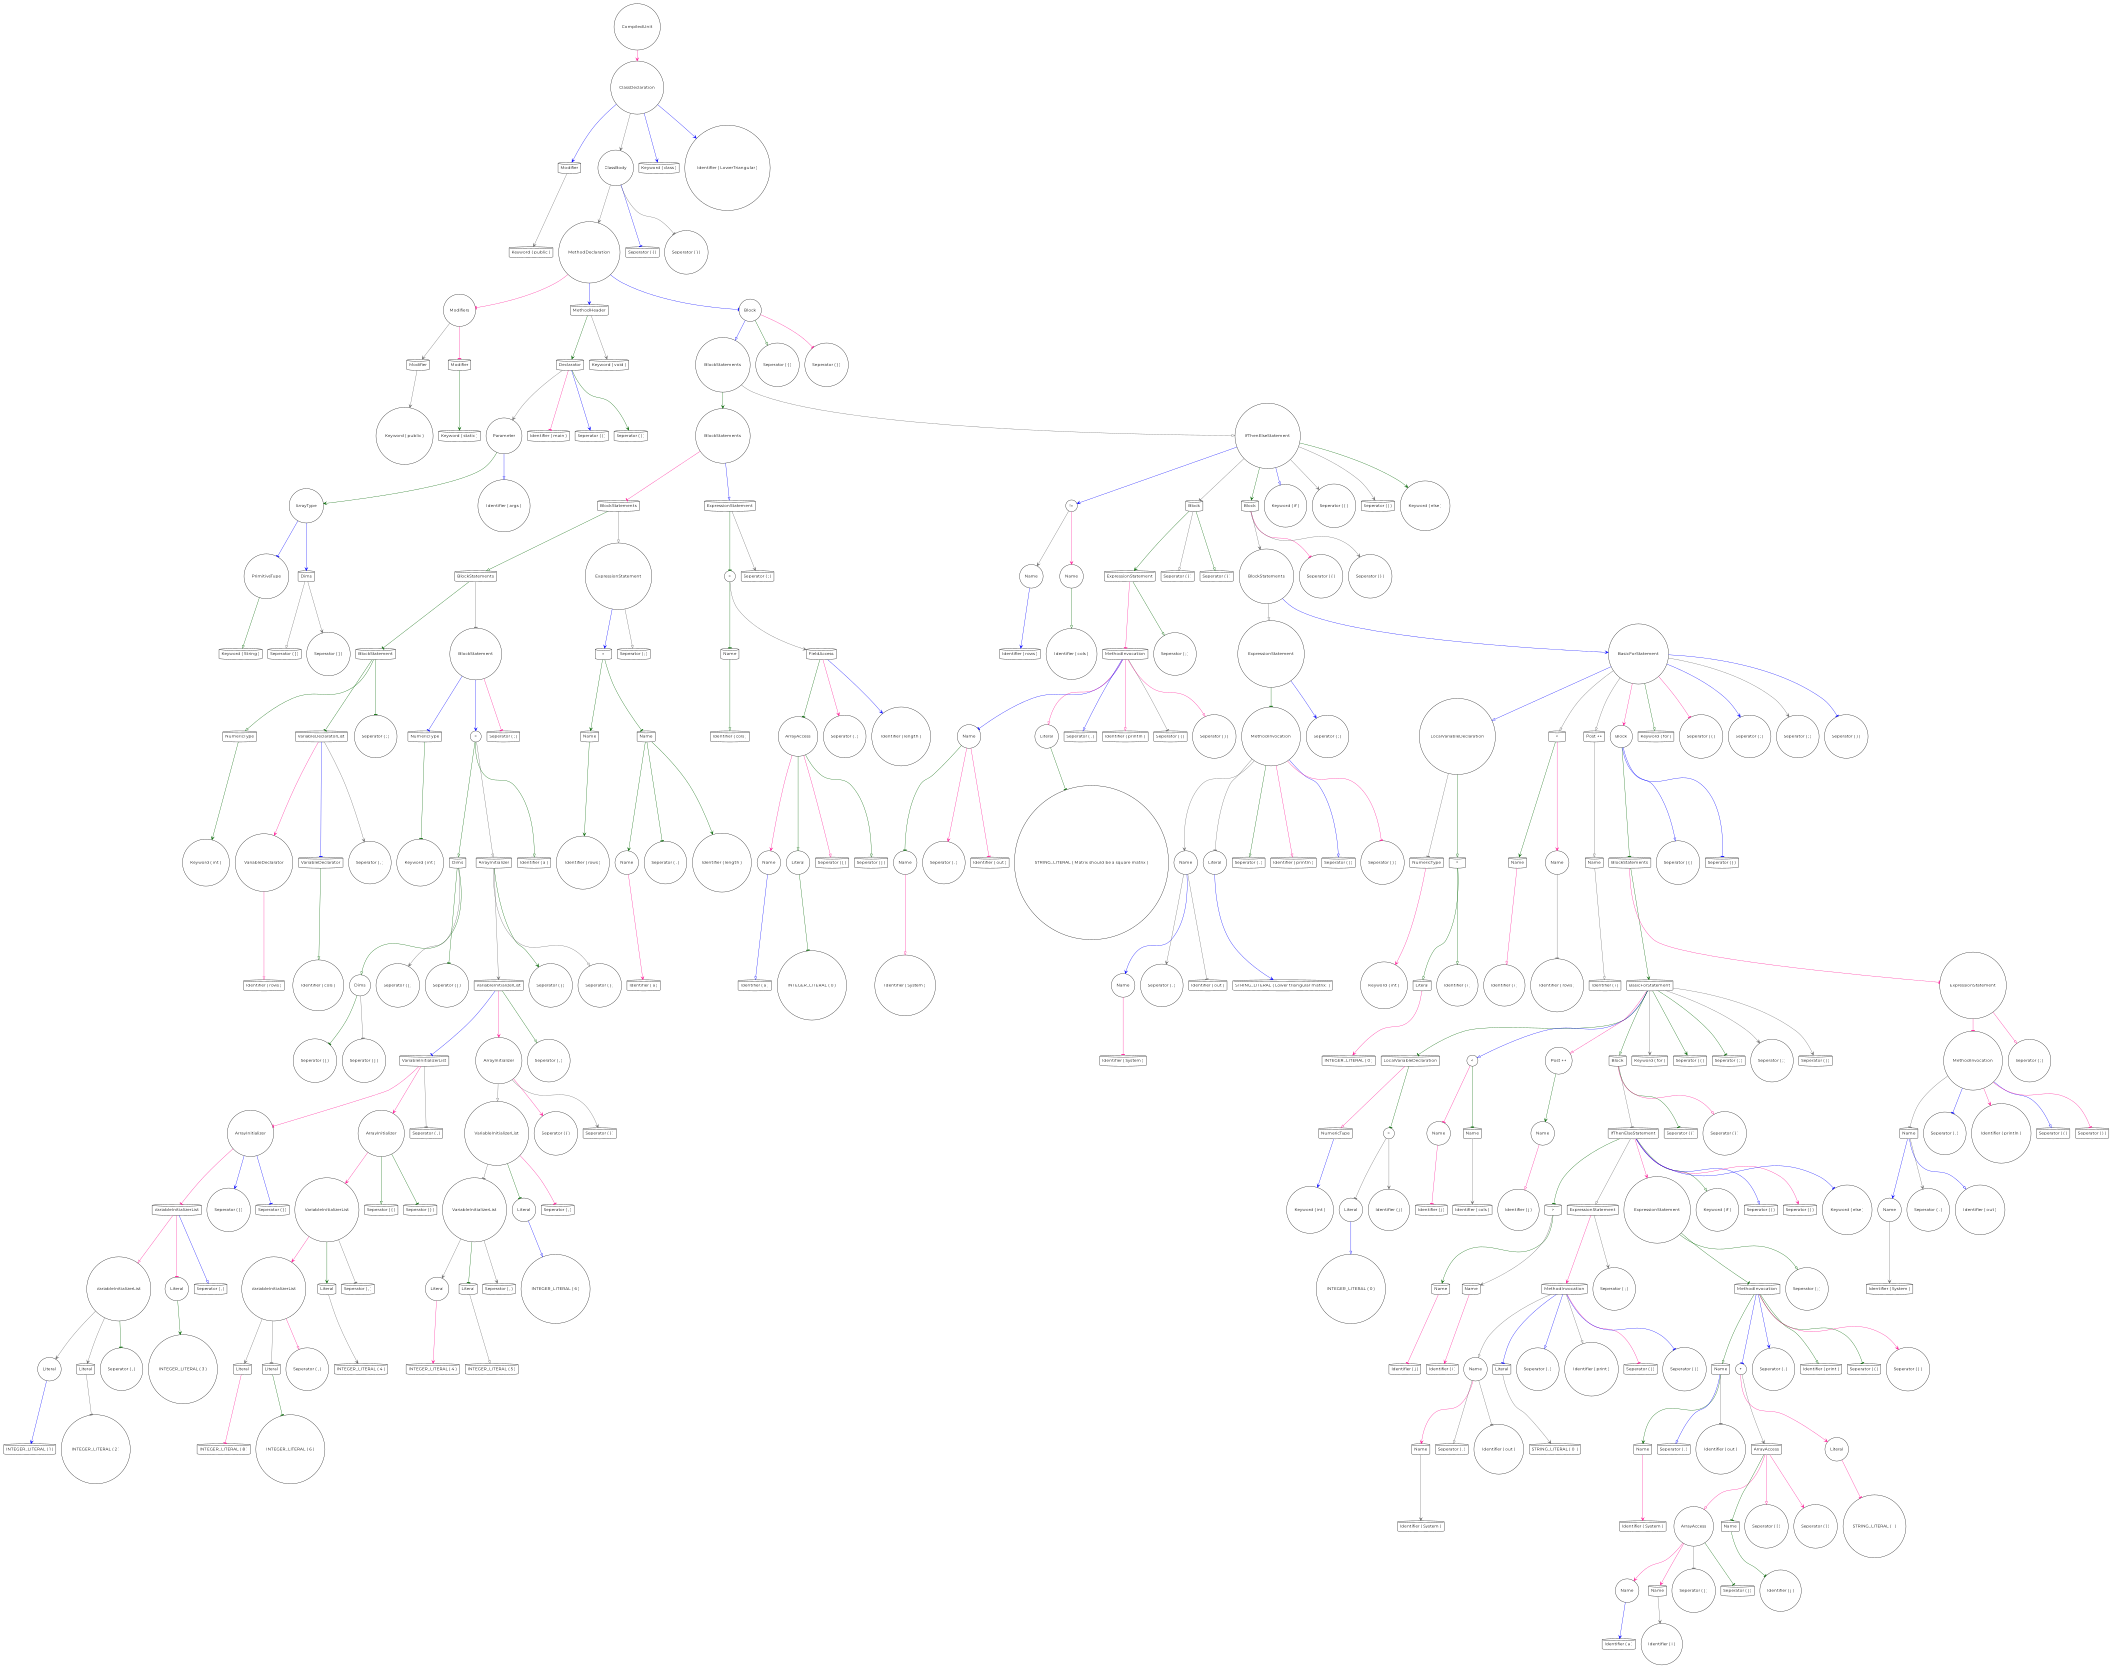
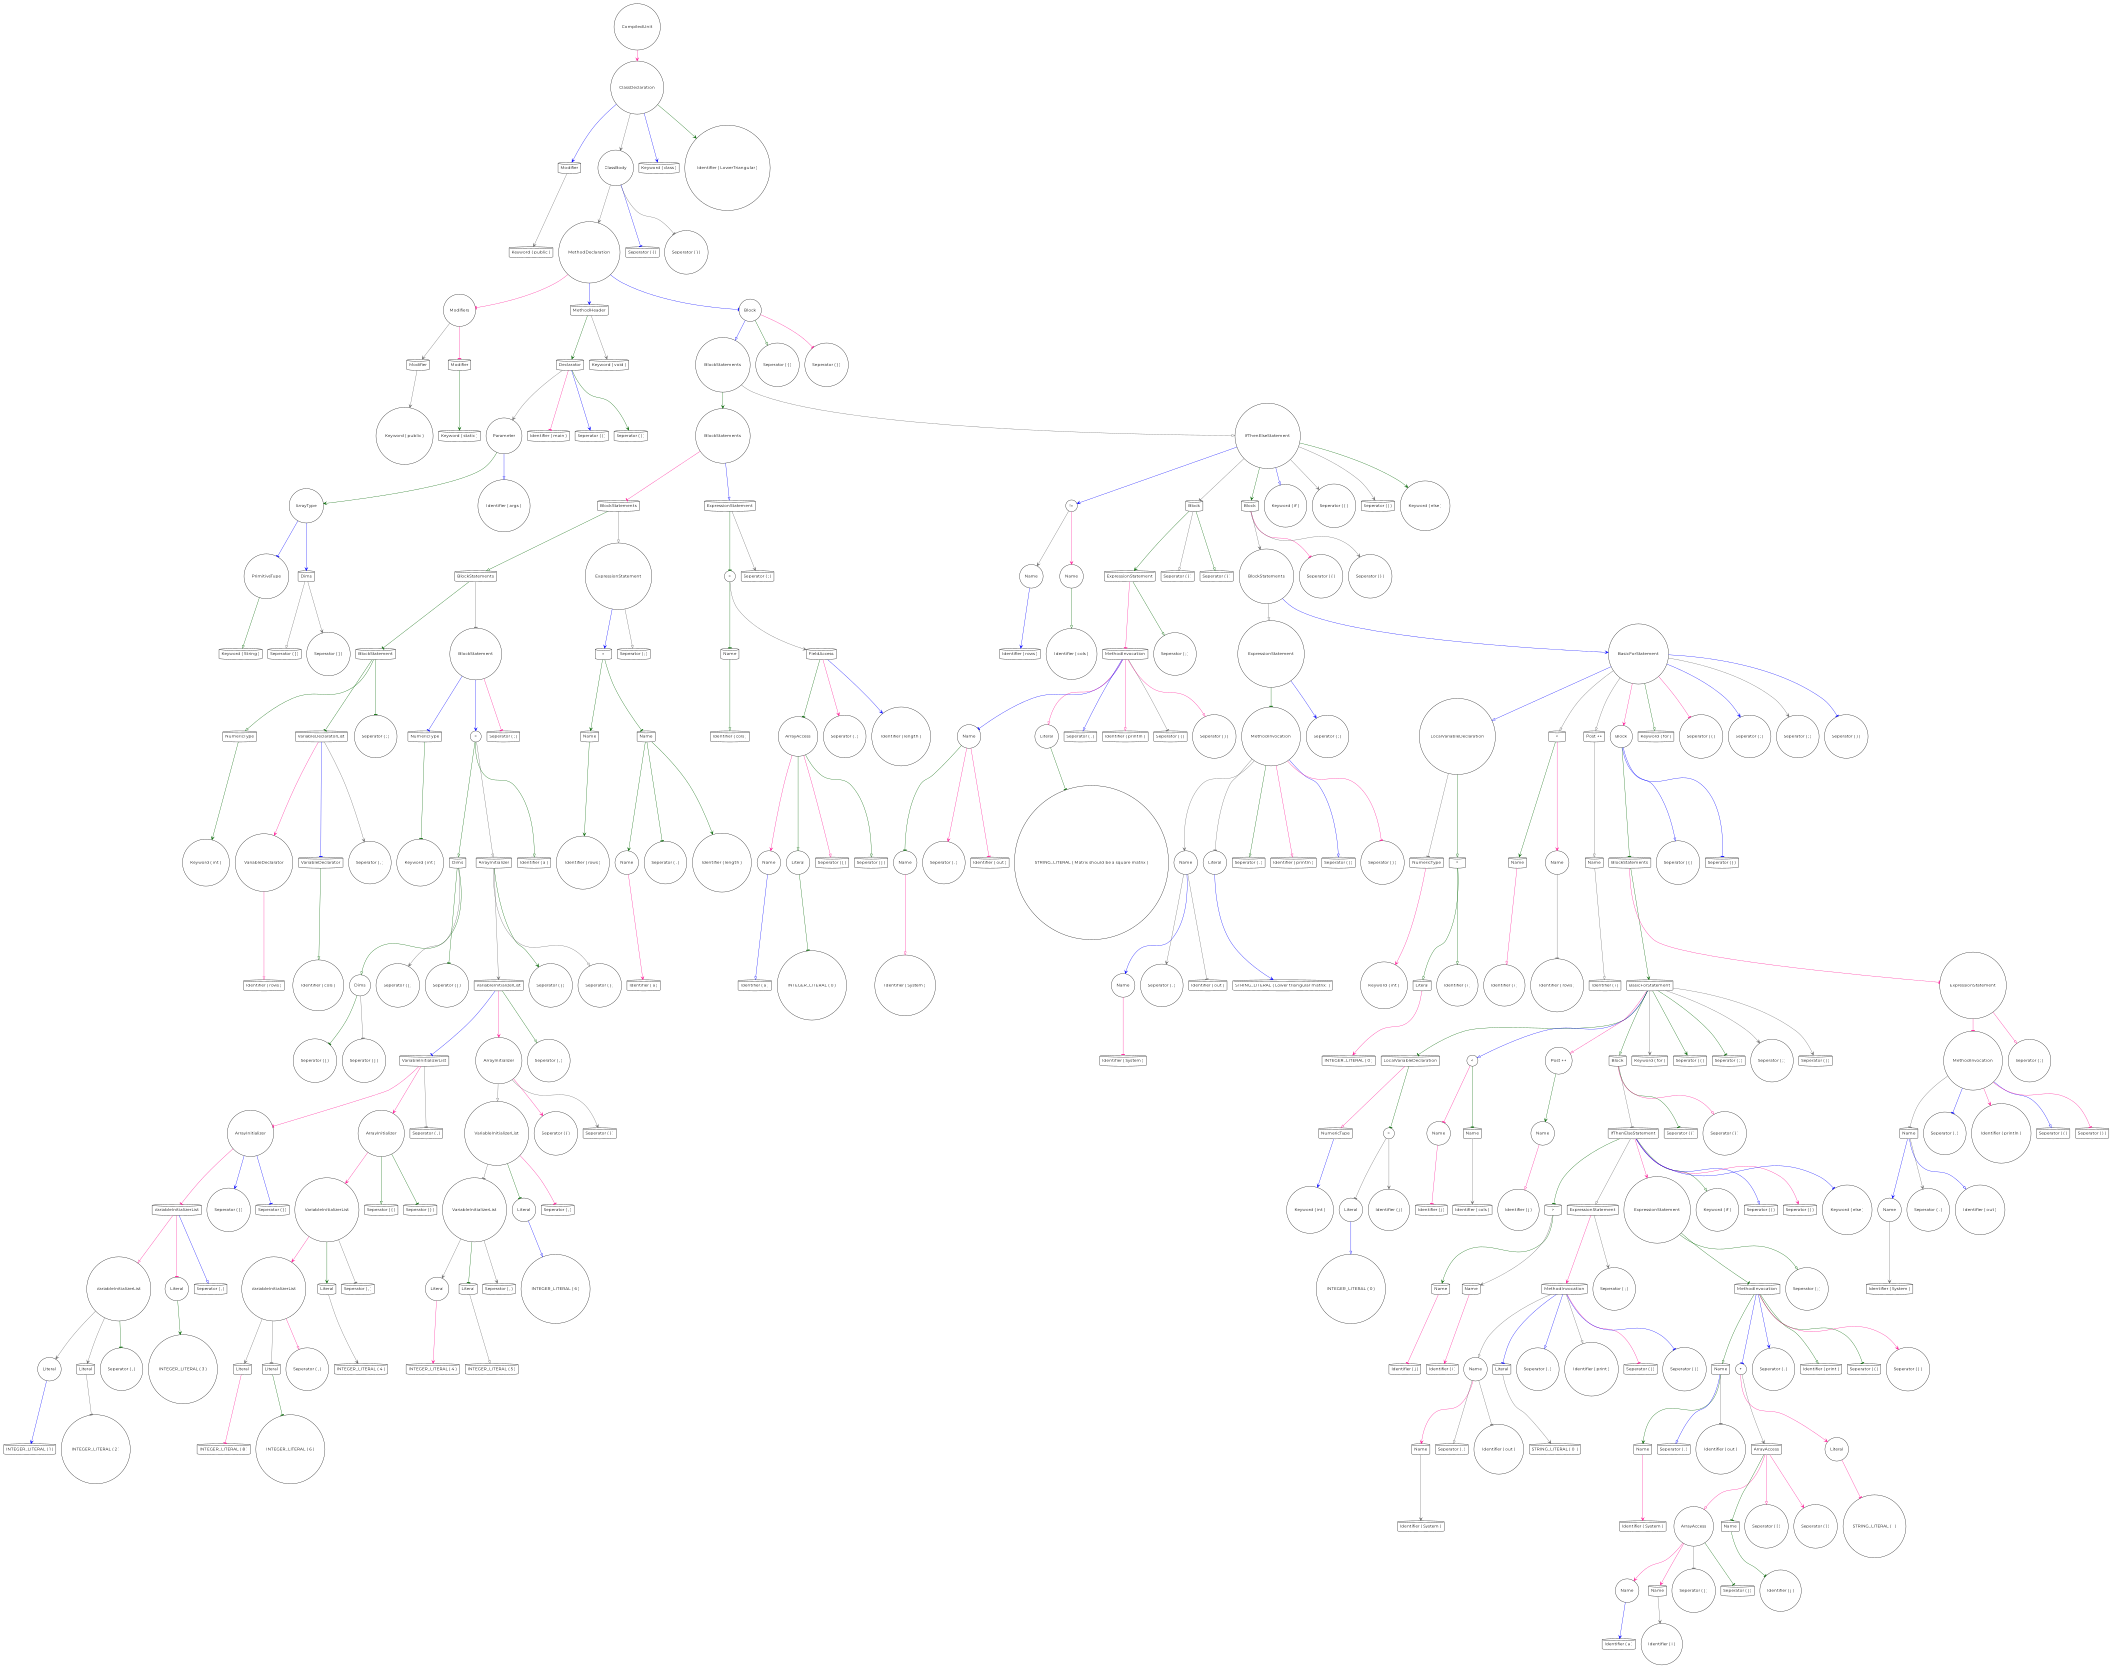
(676, 120) -> (676, 120)
